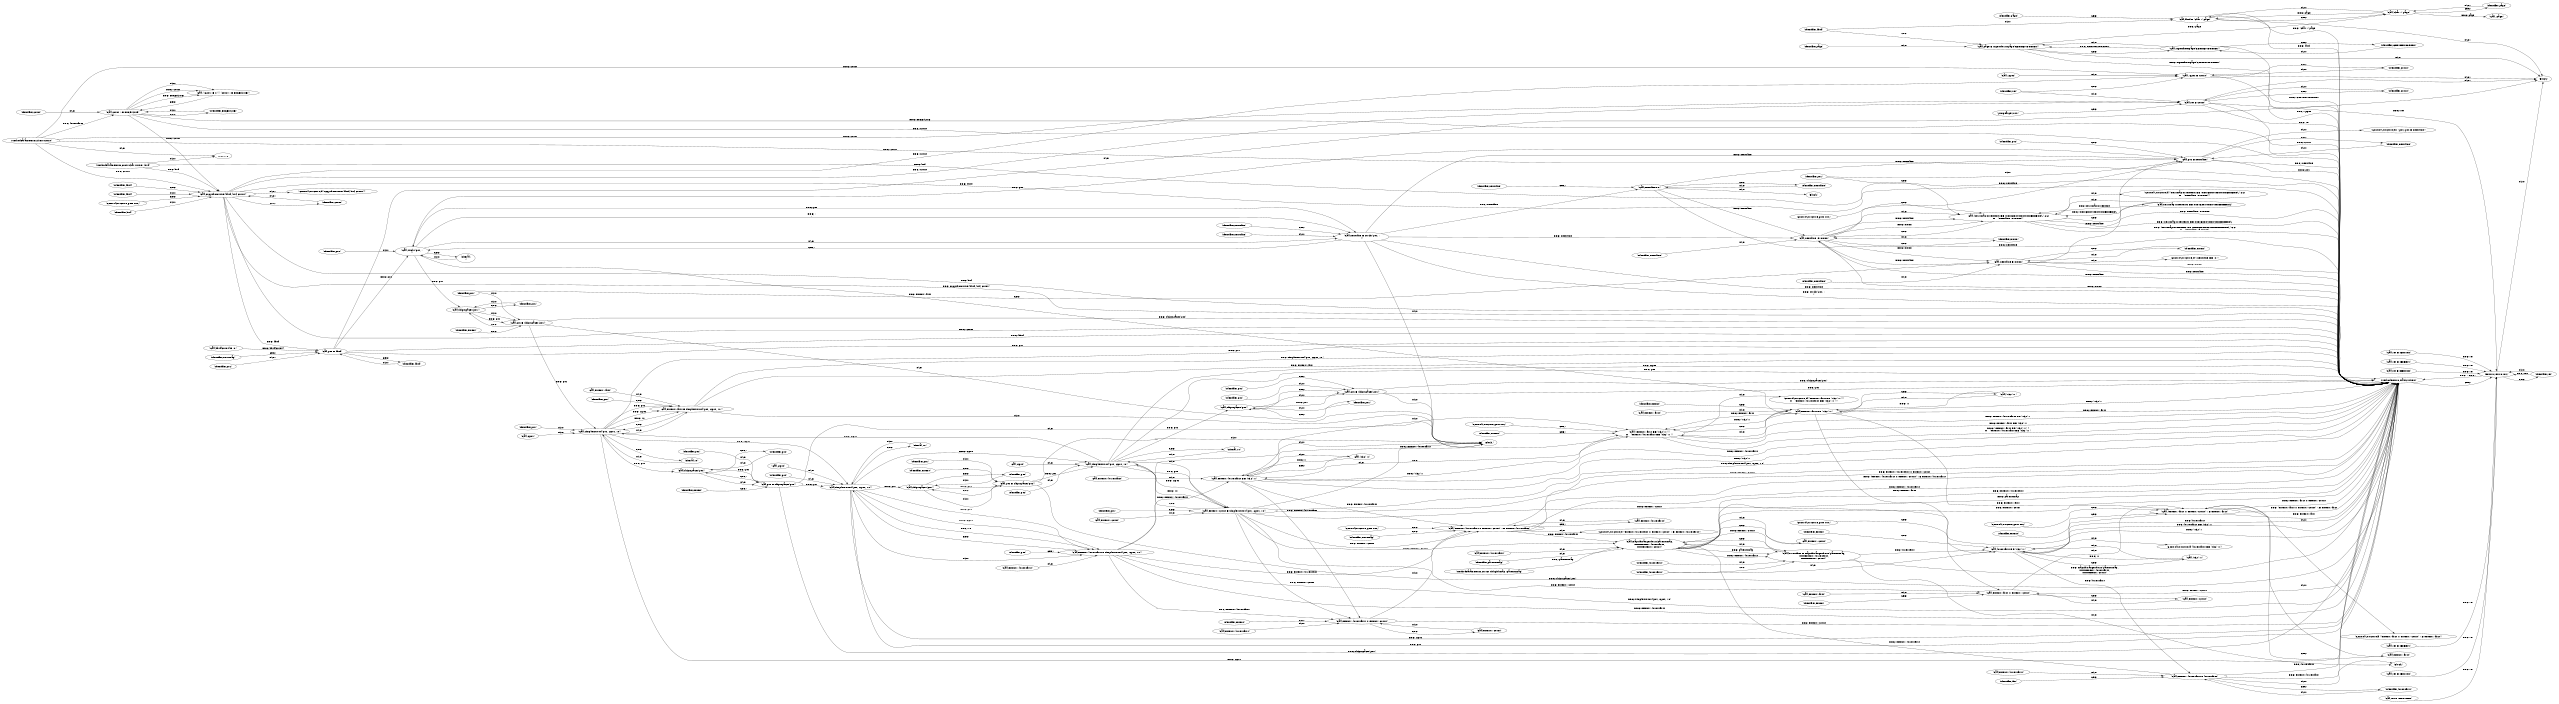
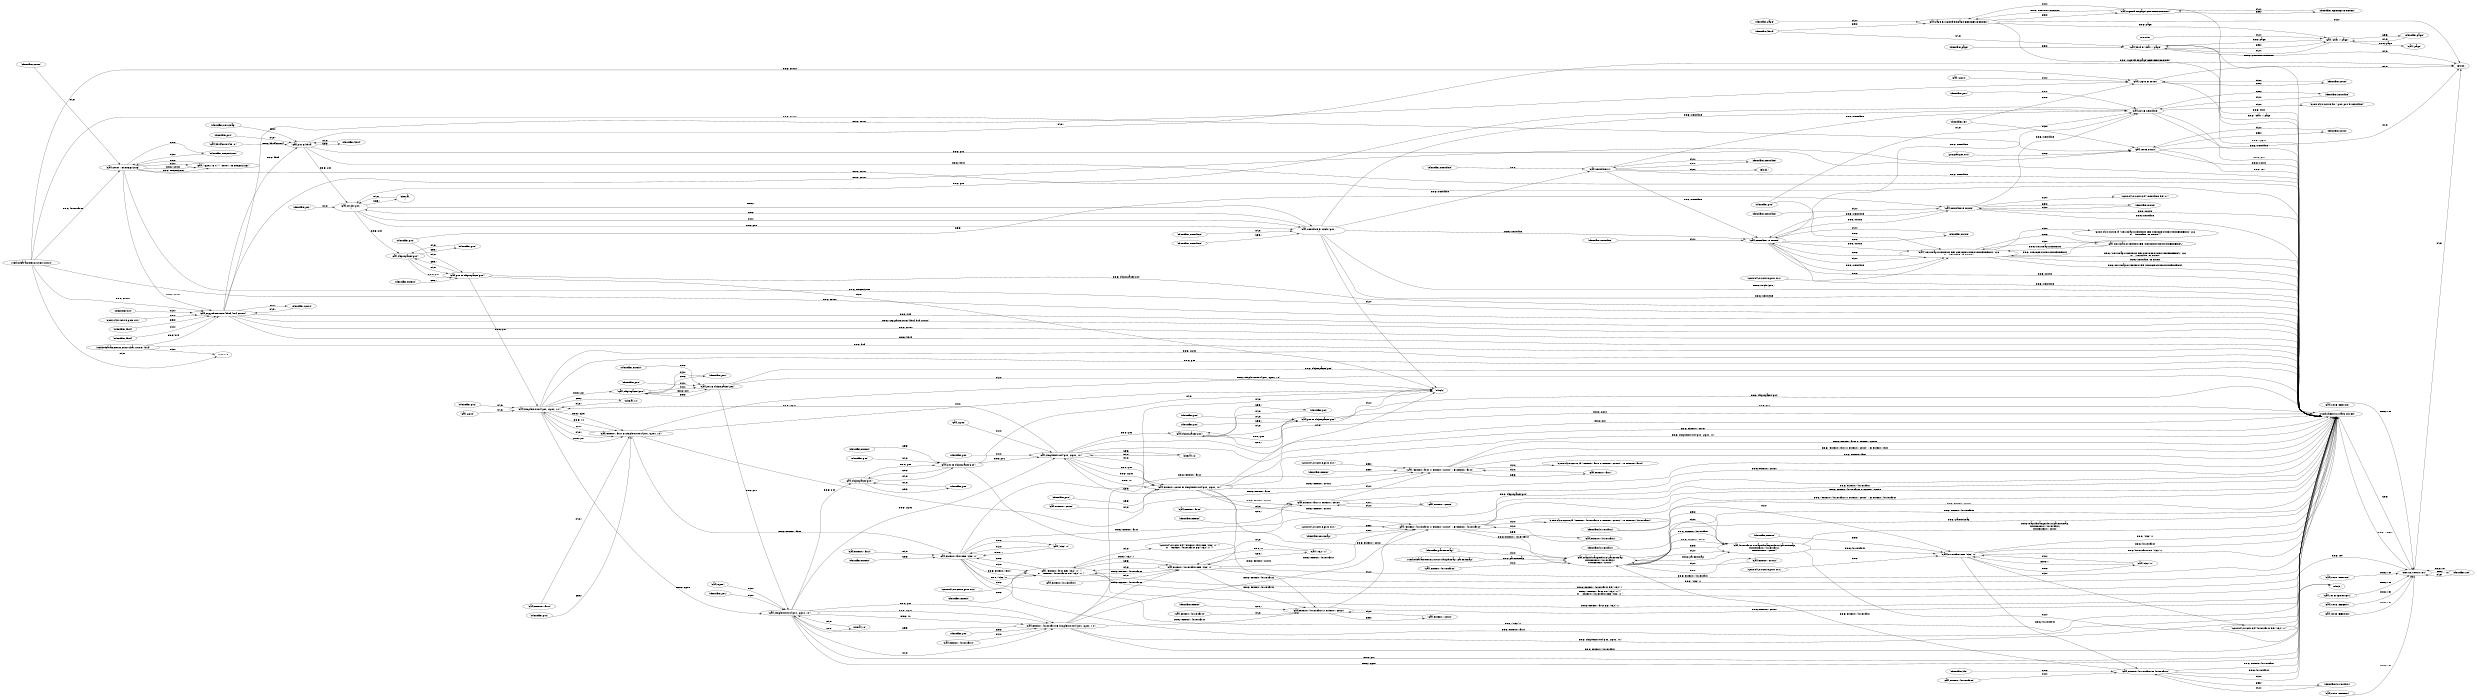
none -> (2145, 37)
(2008, 47) -> (1959, 22)
(2457, 126) -> (2324, 560)
(332, 191) -> none
(1114, 320) -> (767, 533)
